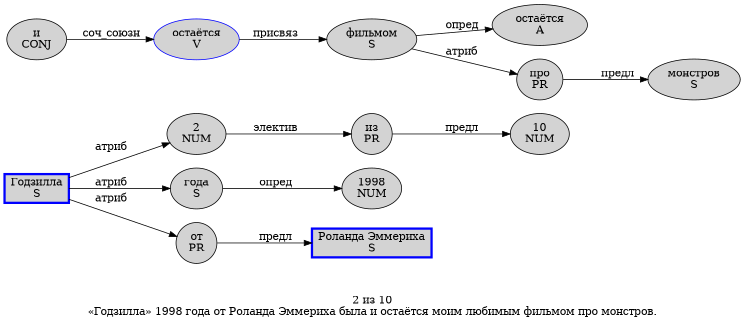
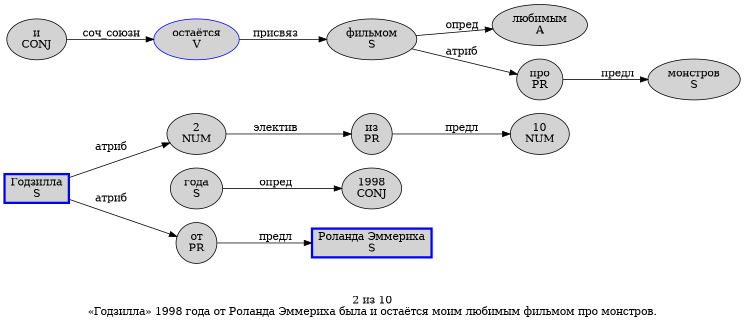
(540, 25) -> (540, 25)
(116, 188) -> none
(372, 188) -> (372, 188)
